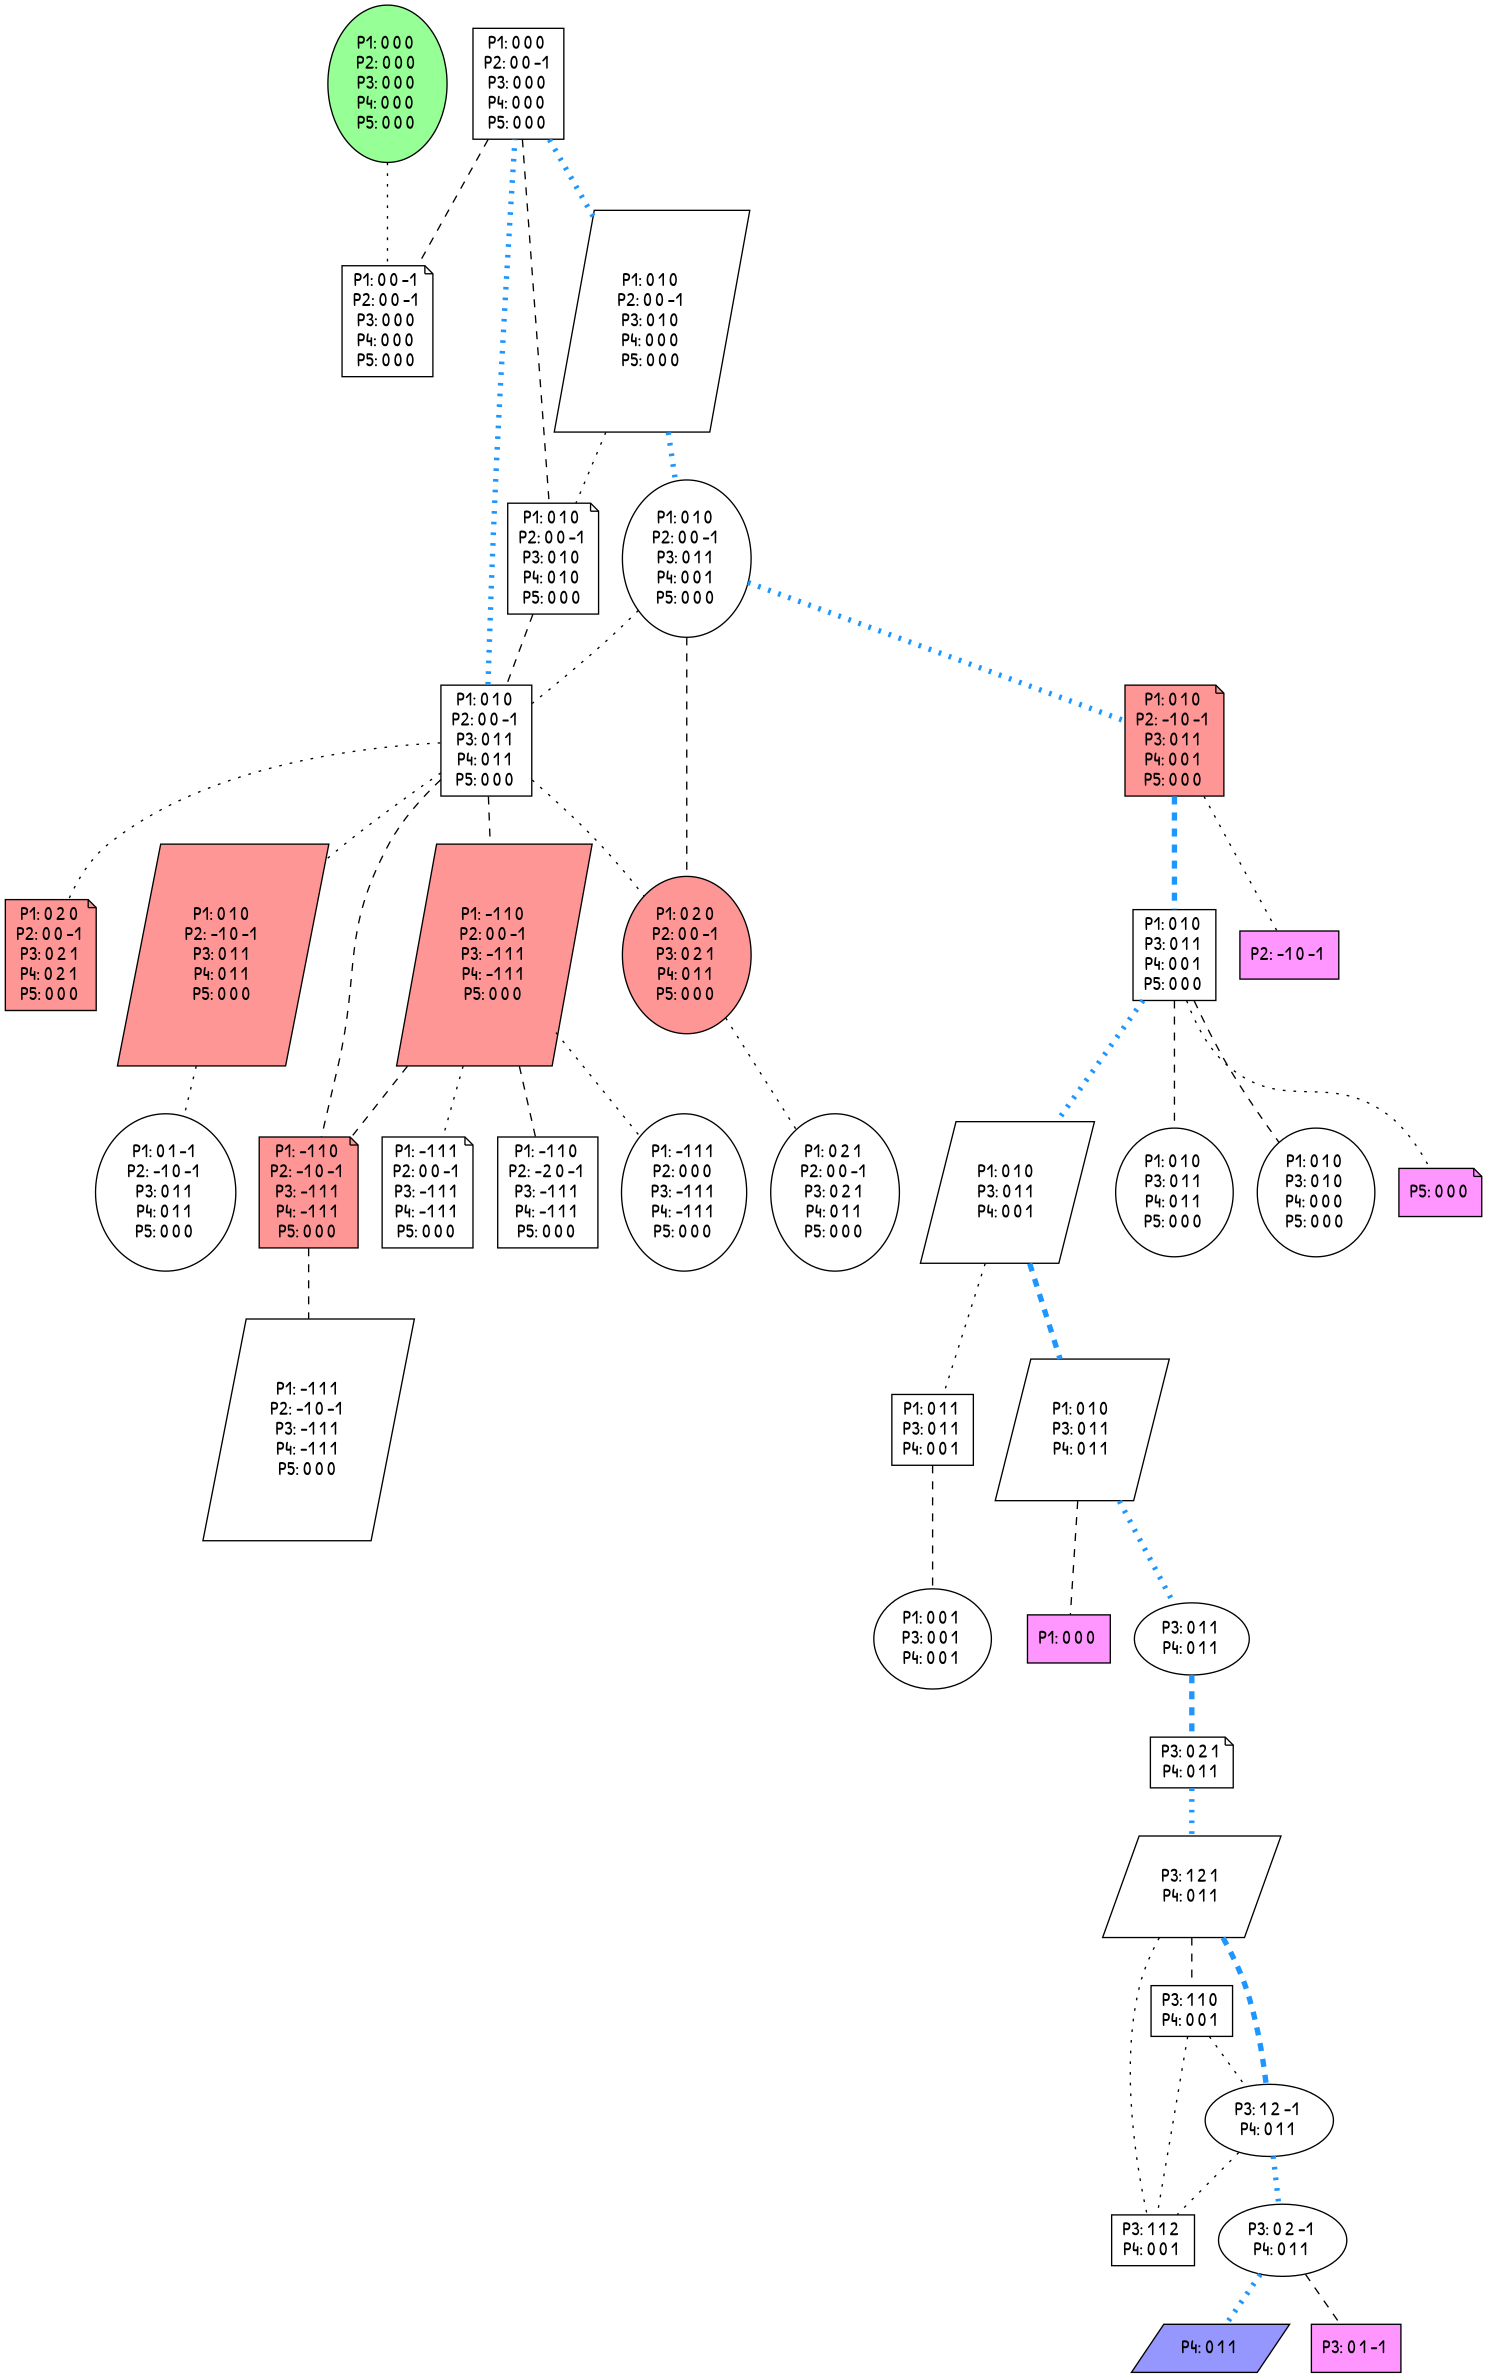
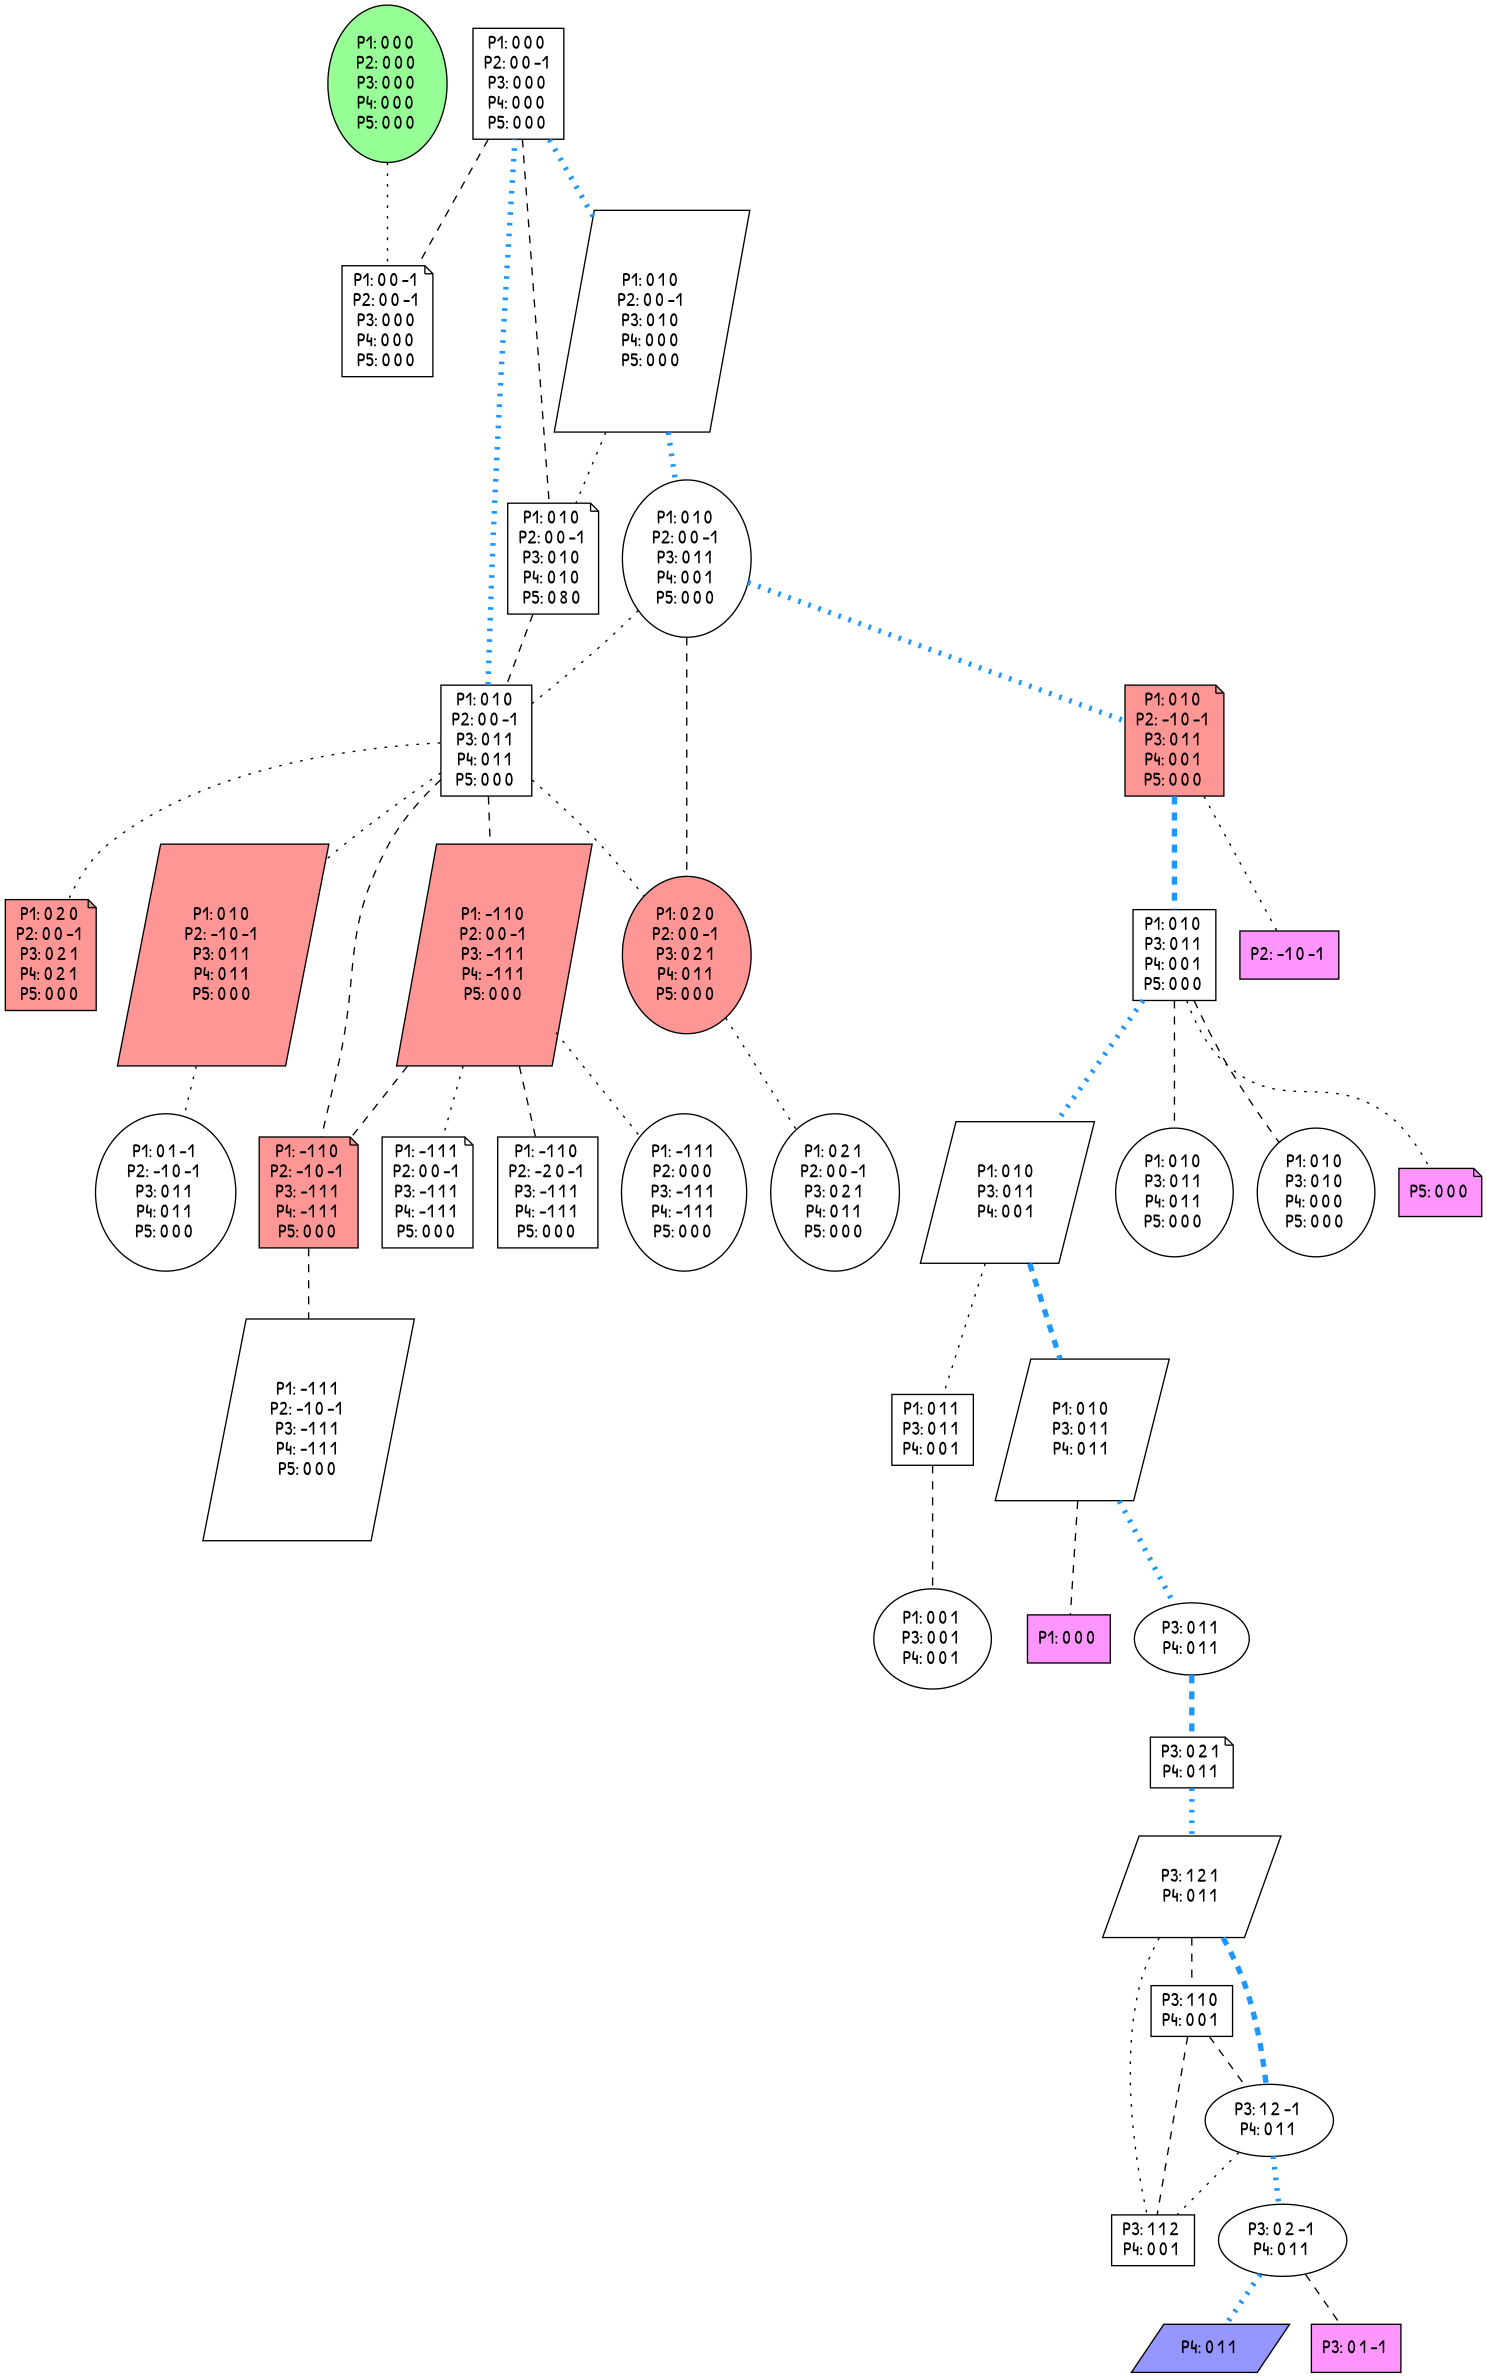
(553, 559) -> (553, 559)
(1228, 2062) -> (1228, 2062)
(1172, 2126) -> (1172, 2126)
